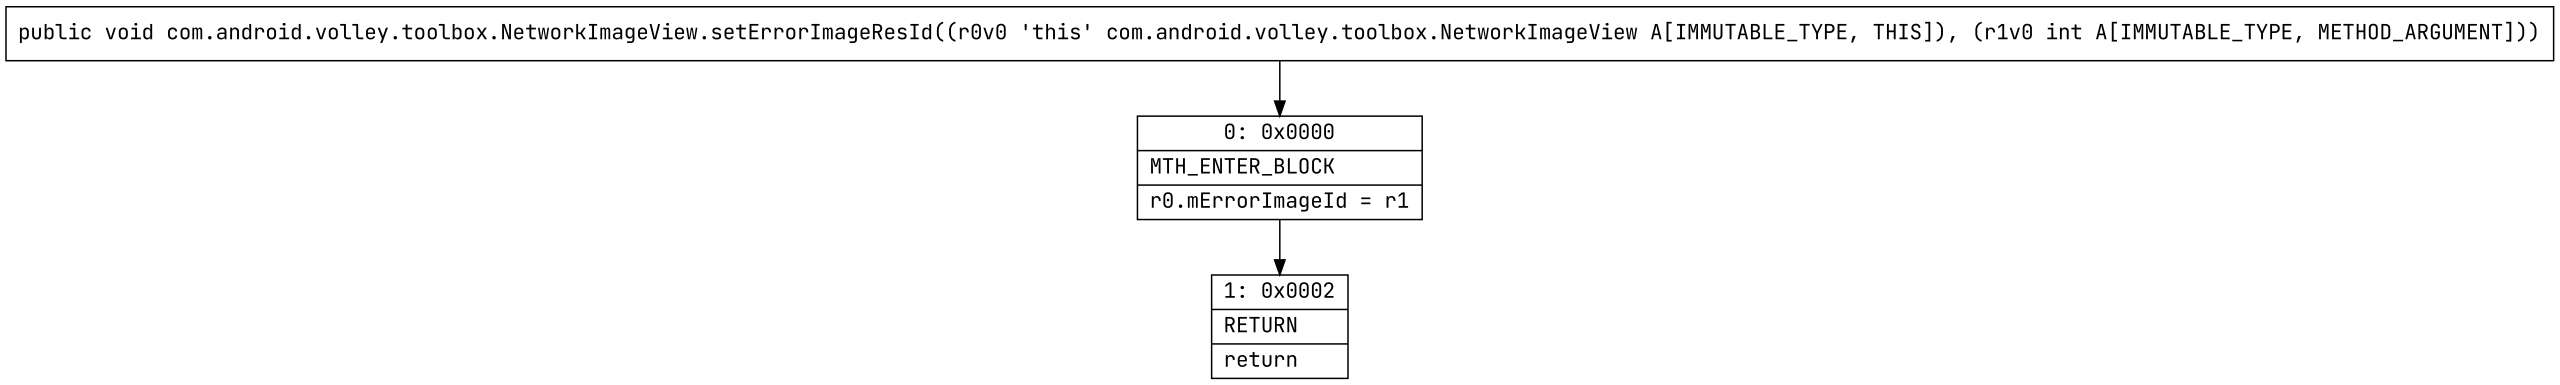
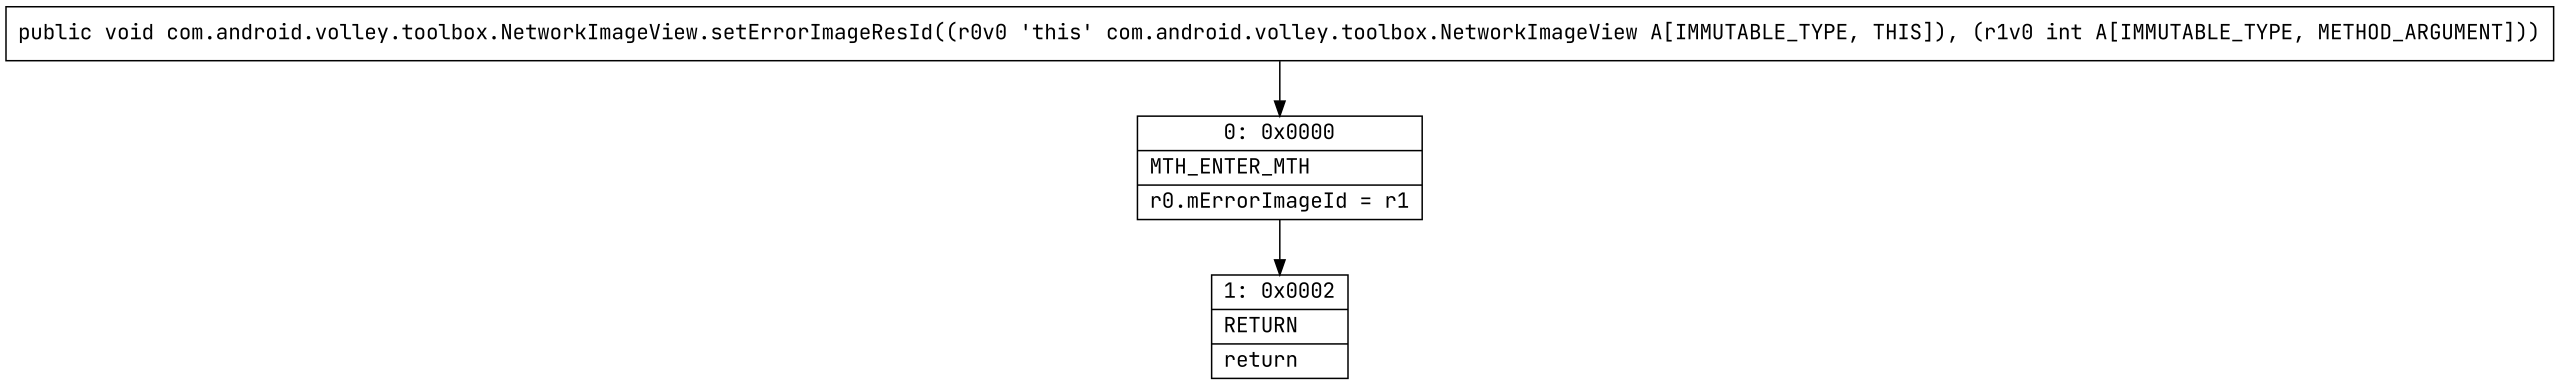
(1242, 167) -> (1230, 167)
